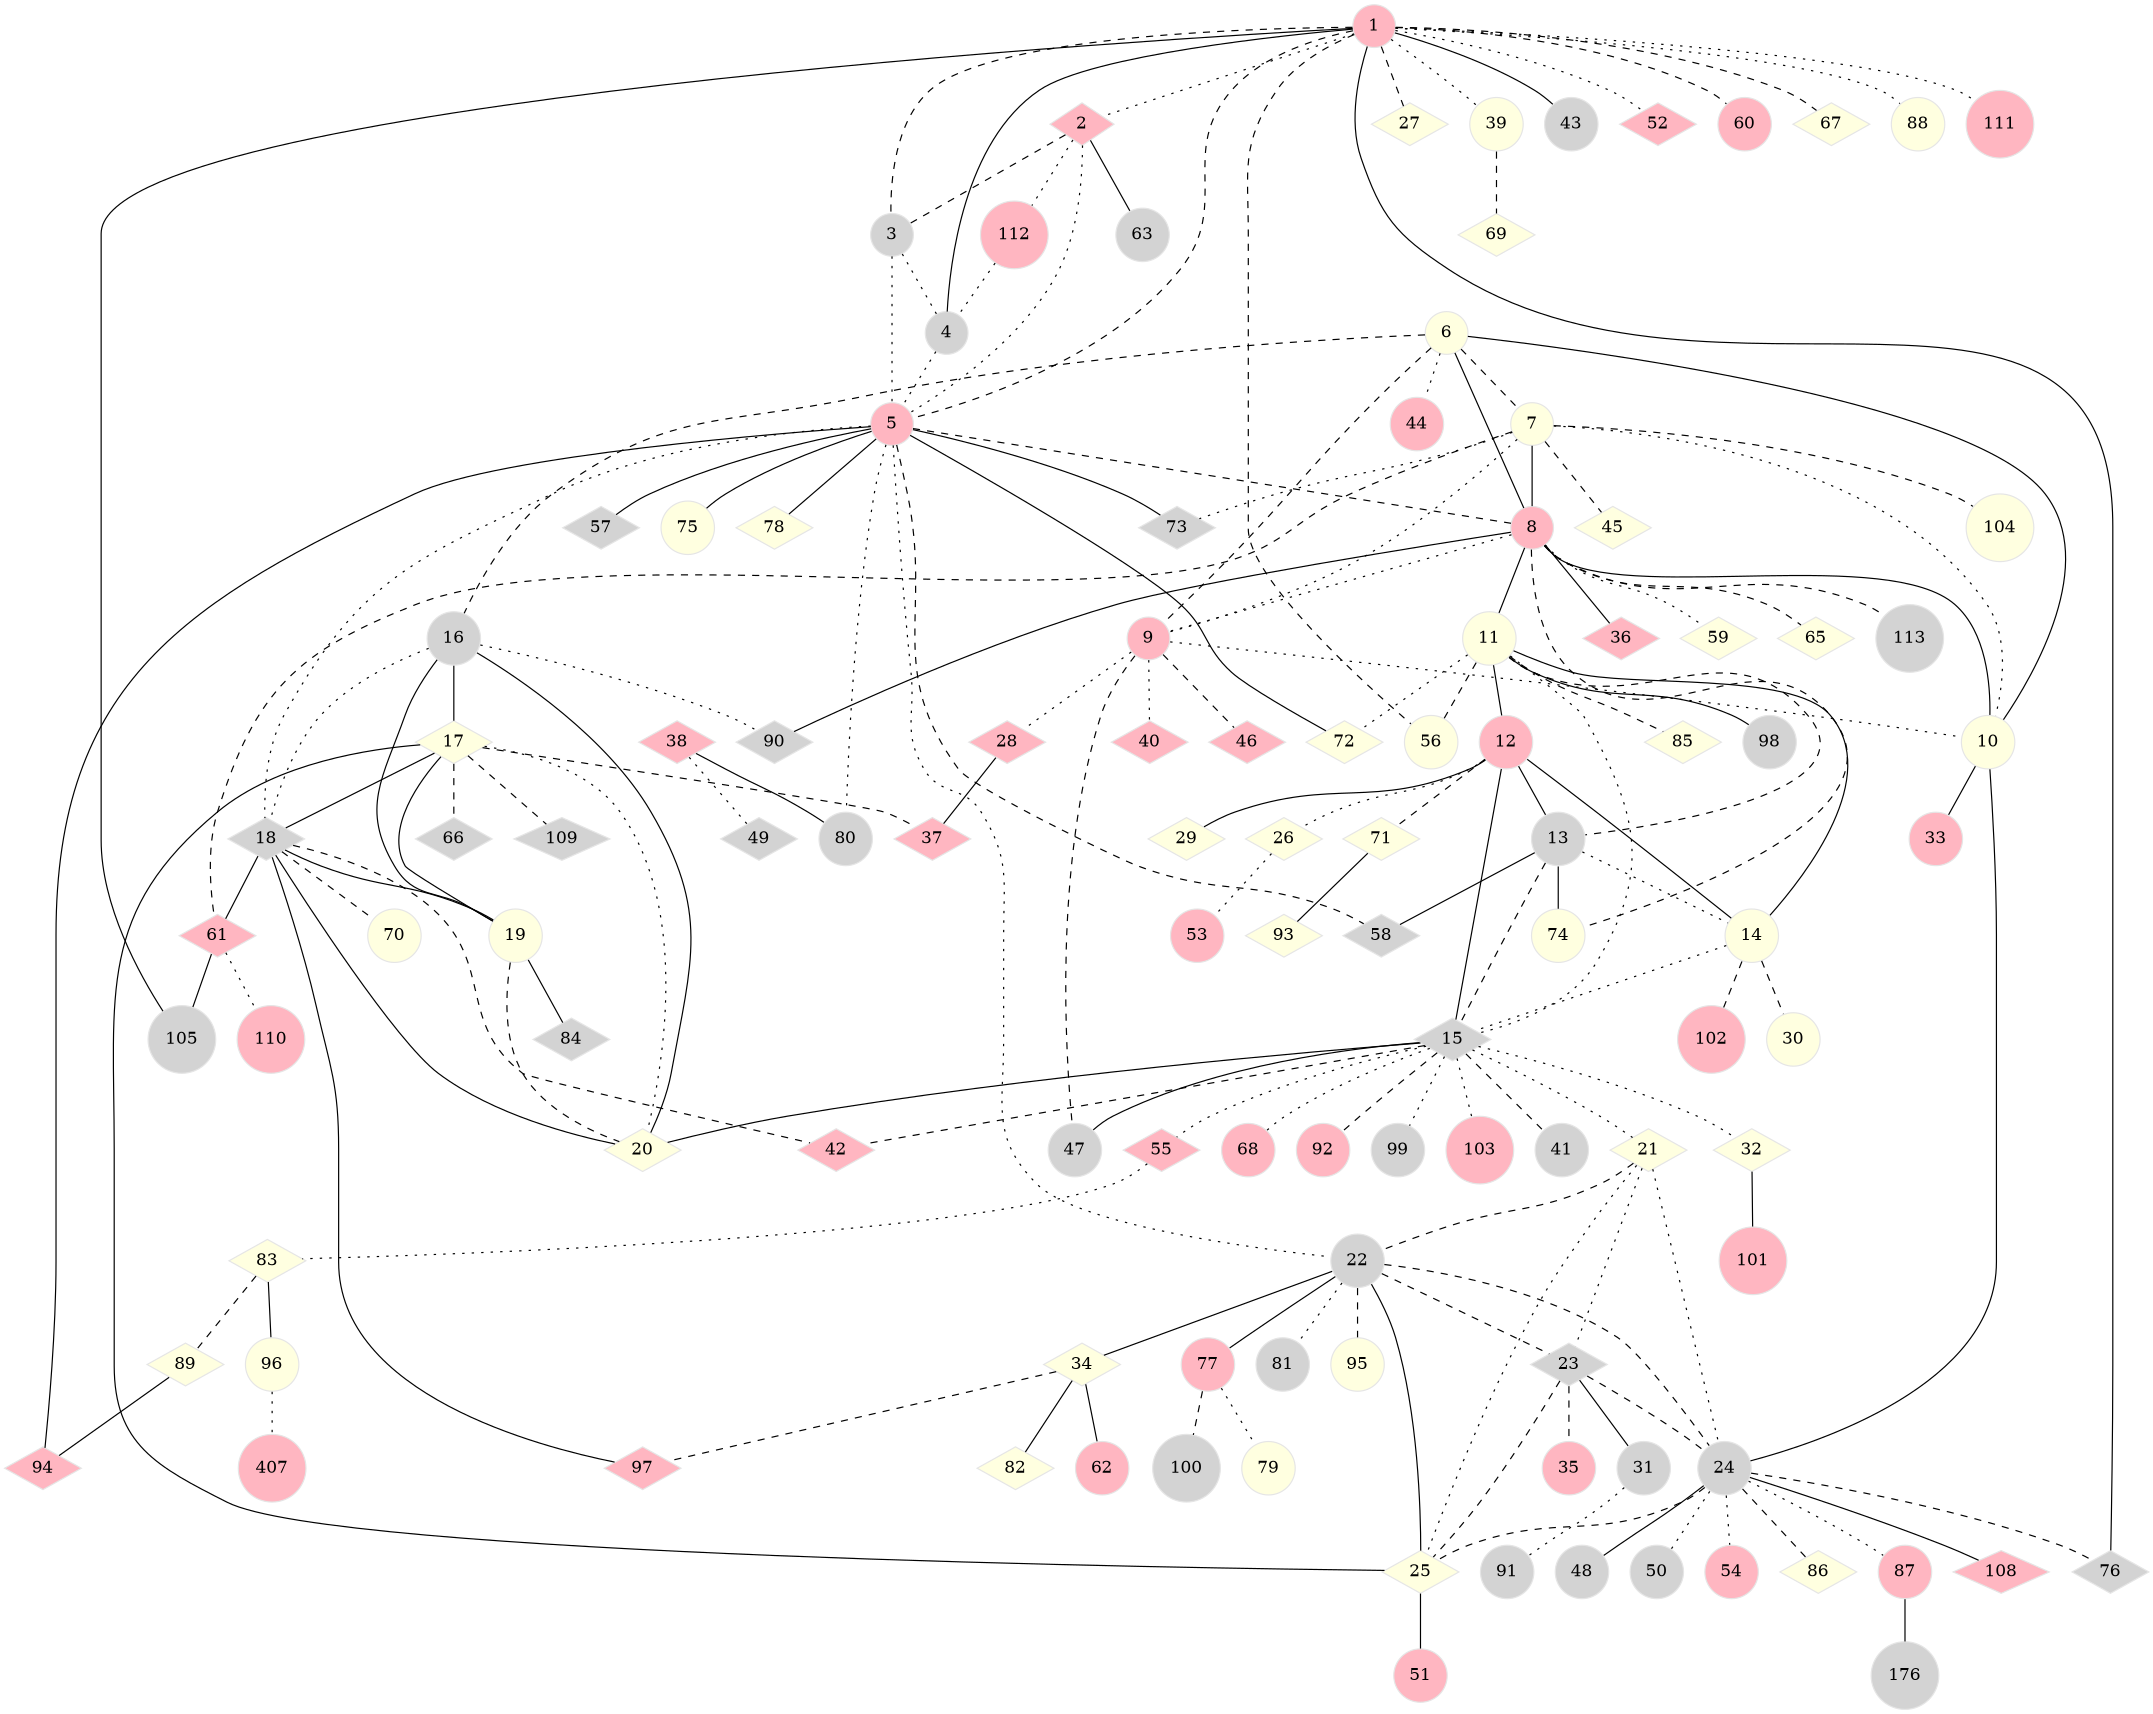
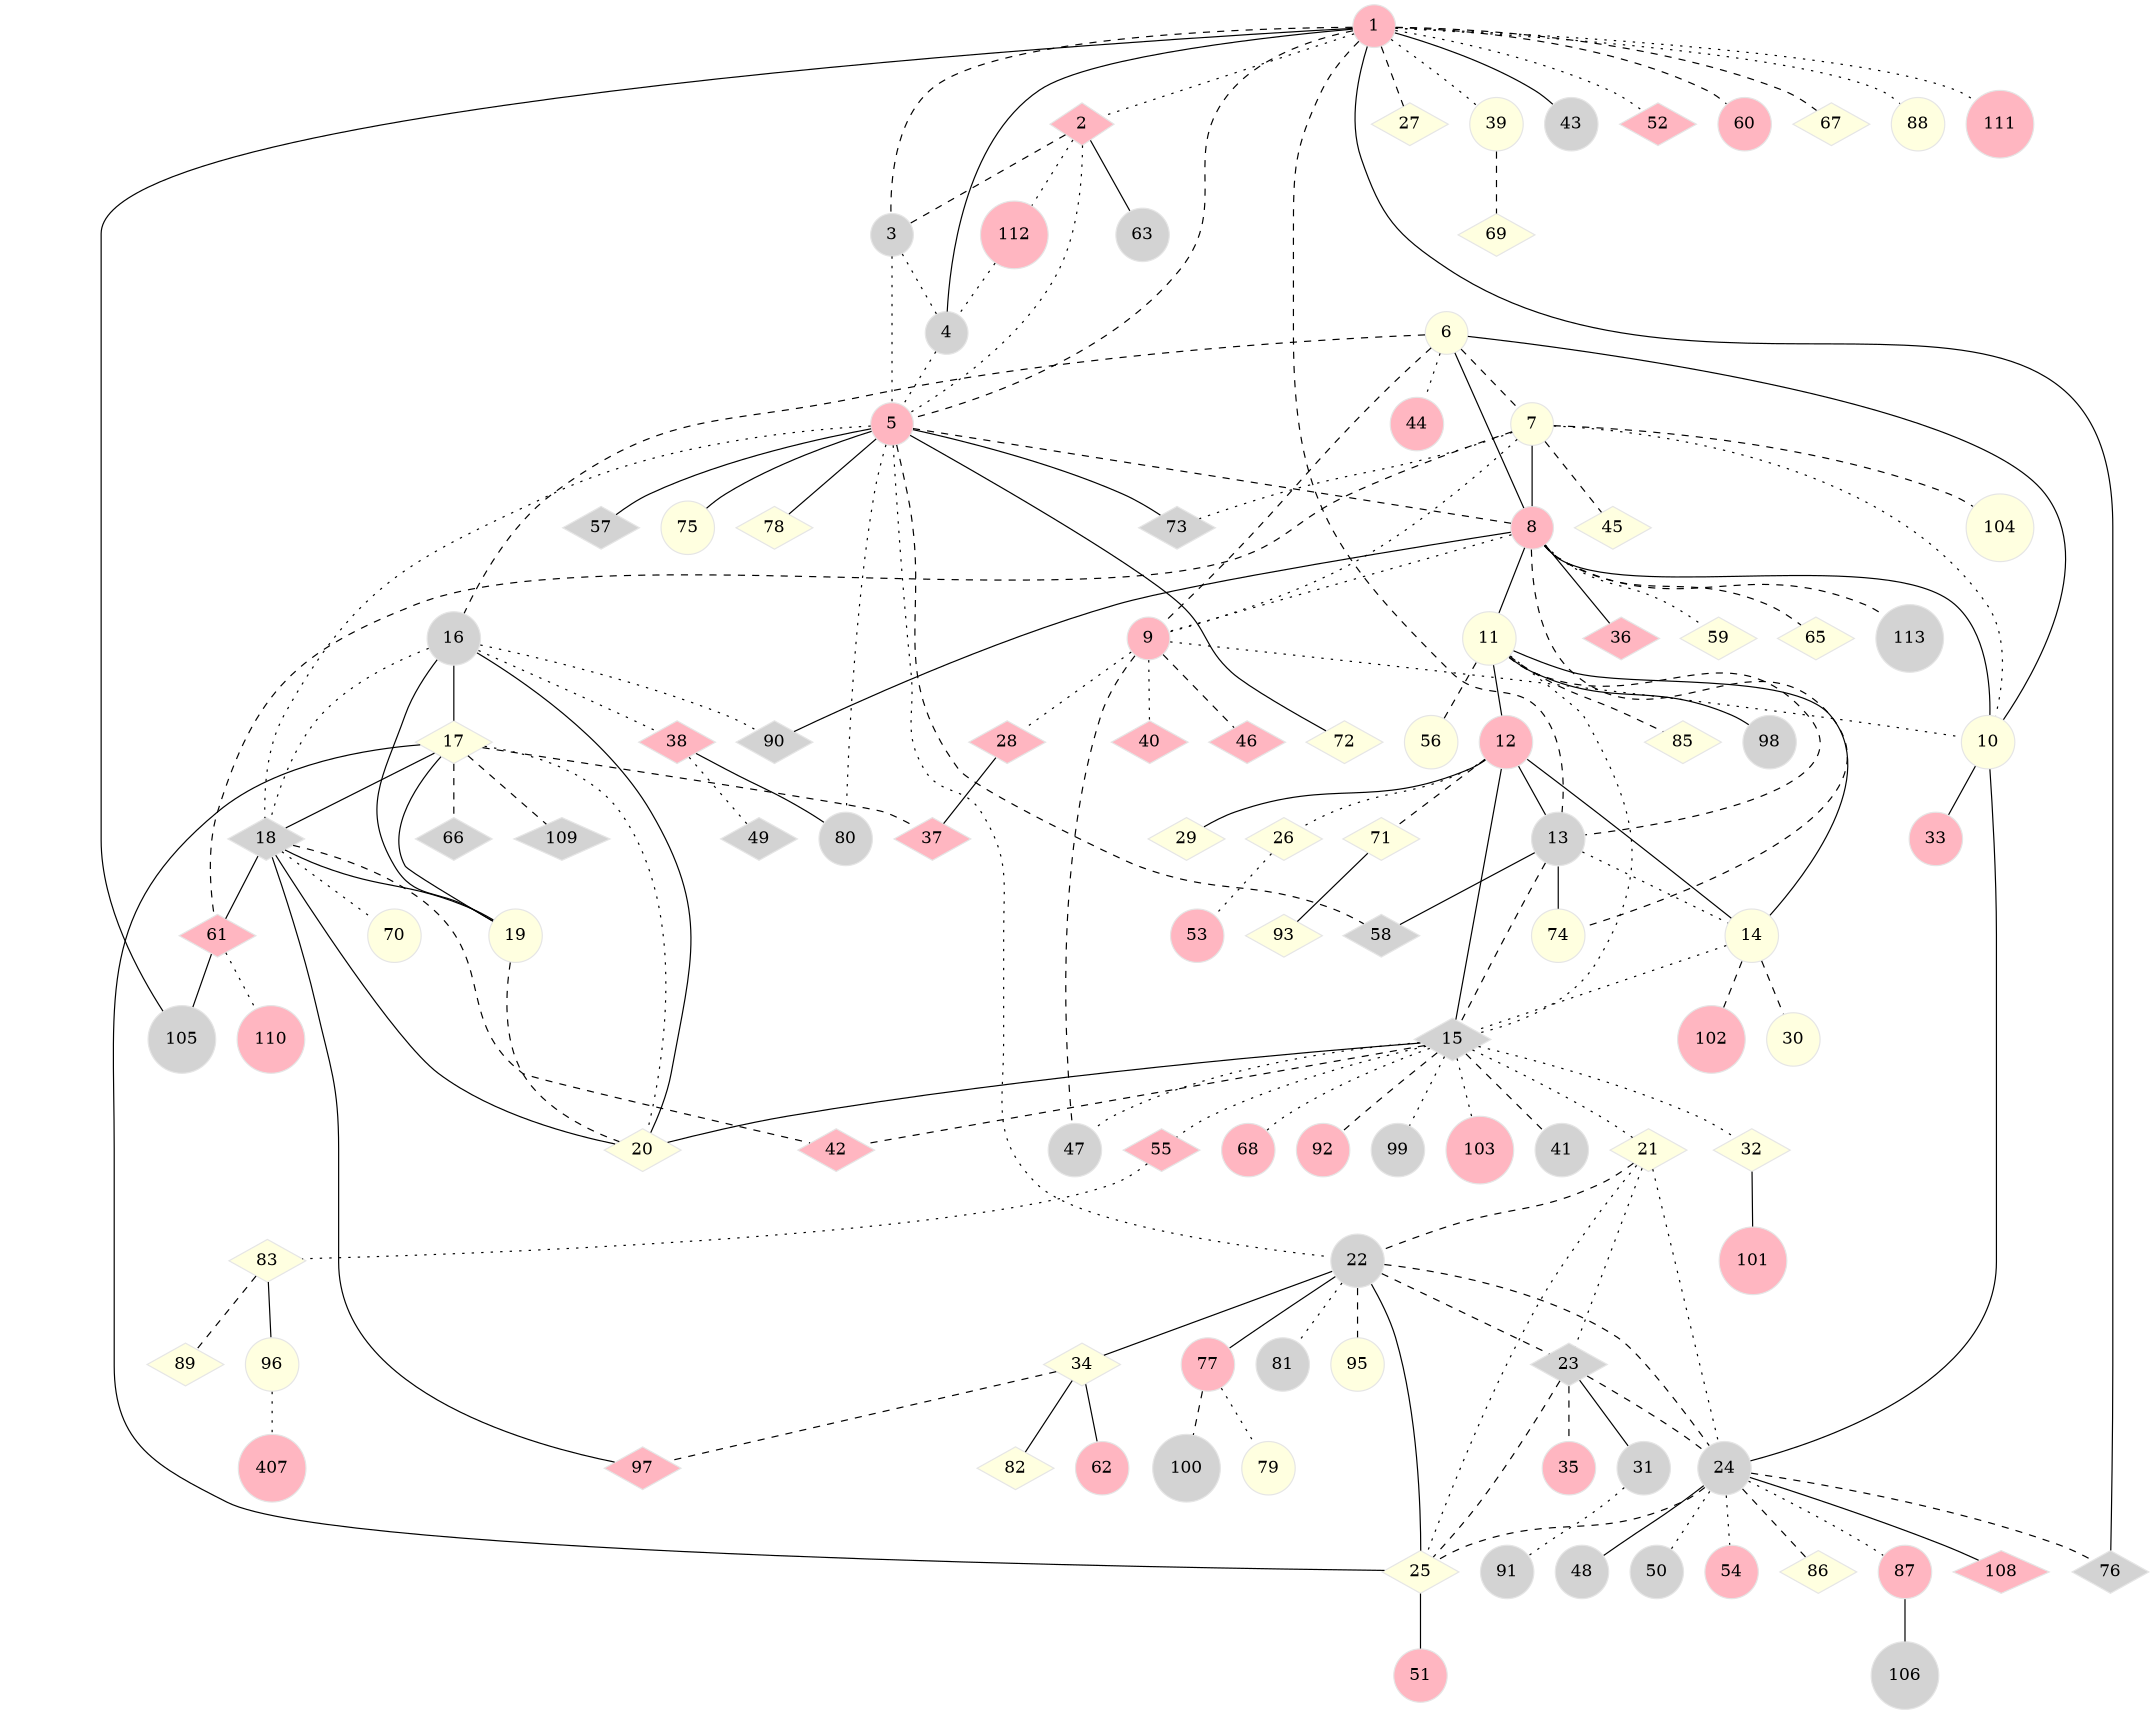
(1248, 387) -> (1305, 452)
none -> (568, 690)
(1414, 692) -> none
(327, 885) -> (327, 885)
(571, 1039) -> none
(1251, 1069) -> (1251, 1069)
(43, 1468) -> none
(1905, 1676) -> (1905, 1676)
